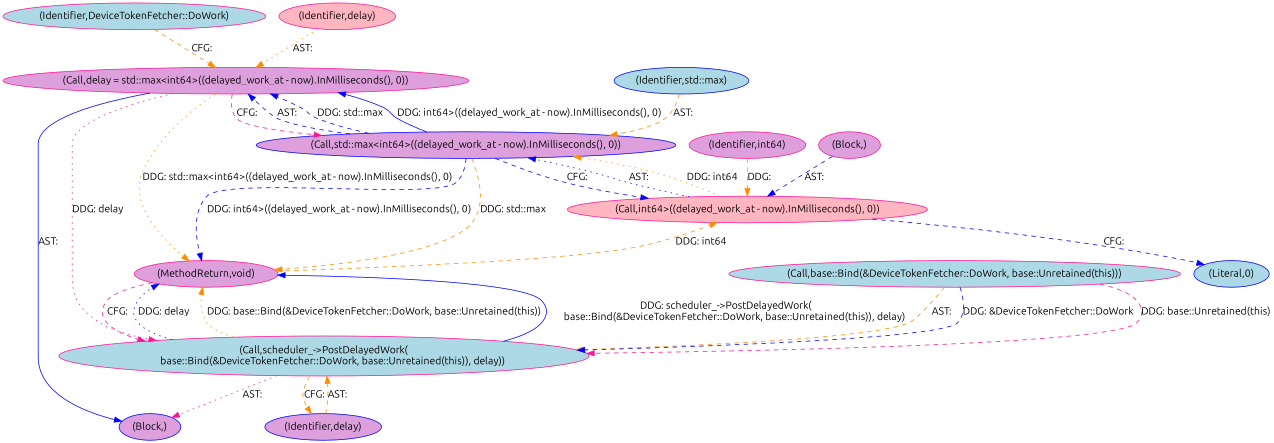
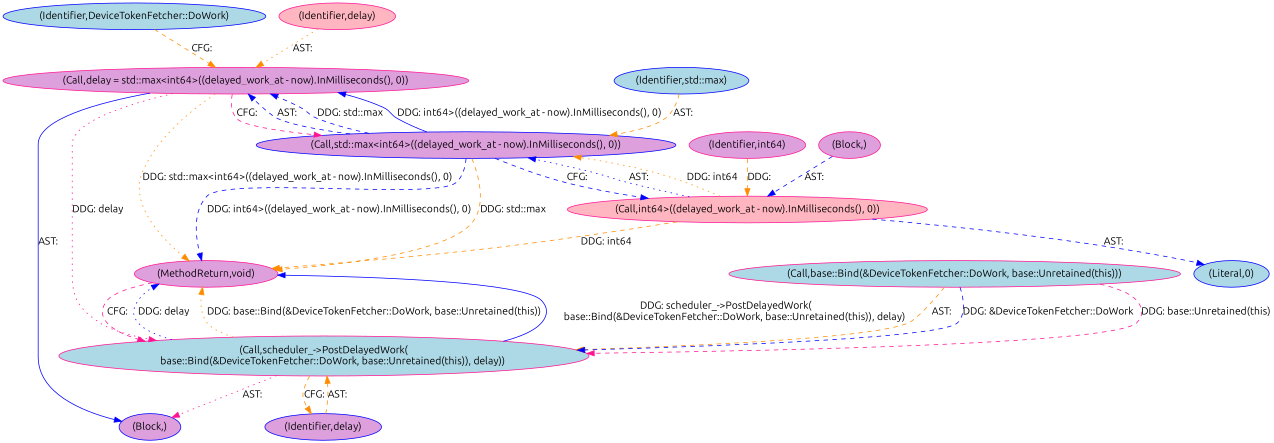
(134, 16) -> (134, 16)
(1115, 242) -> (1115, 242)
(495, 261) -> (479, 250)
